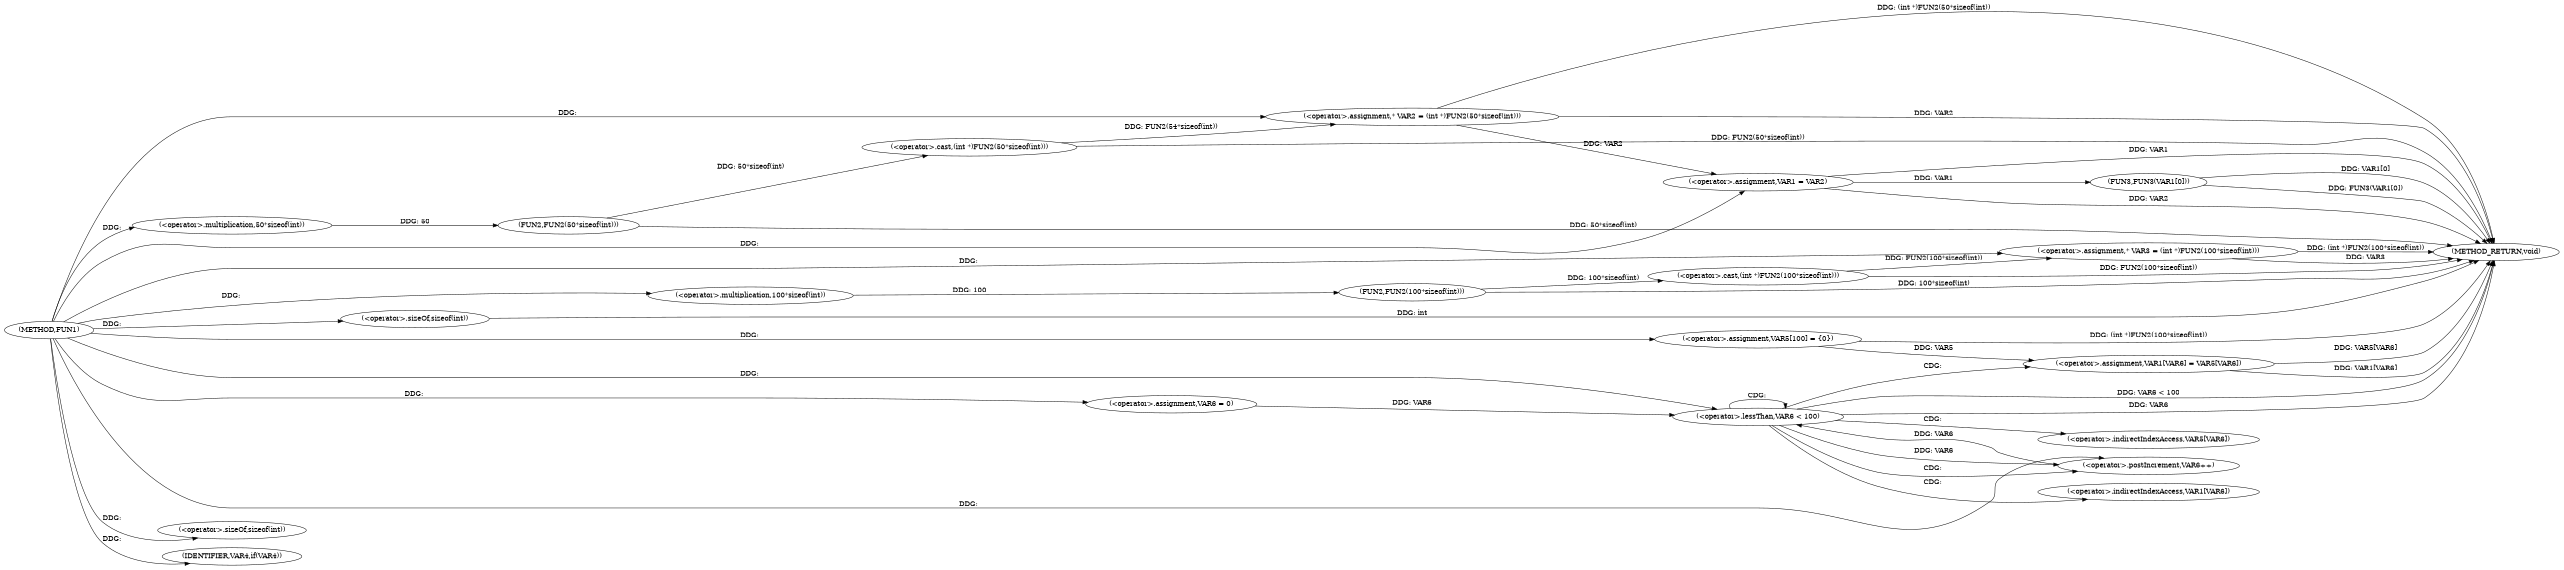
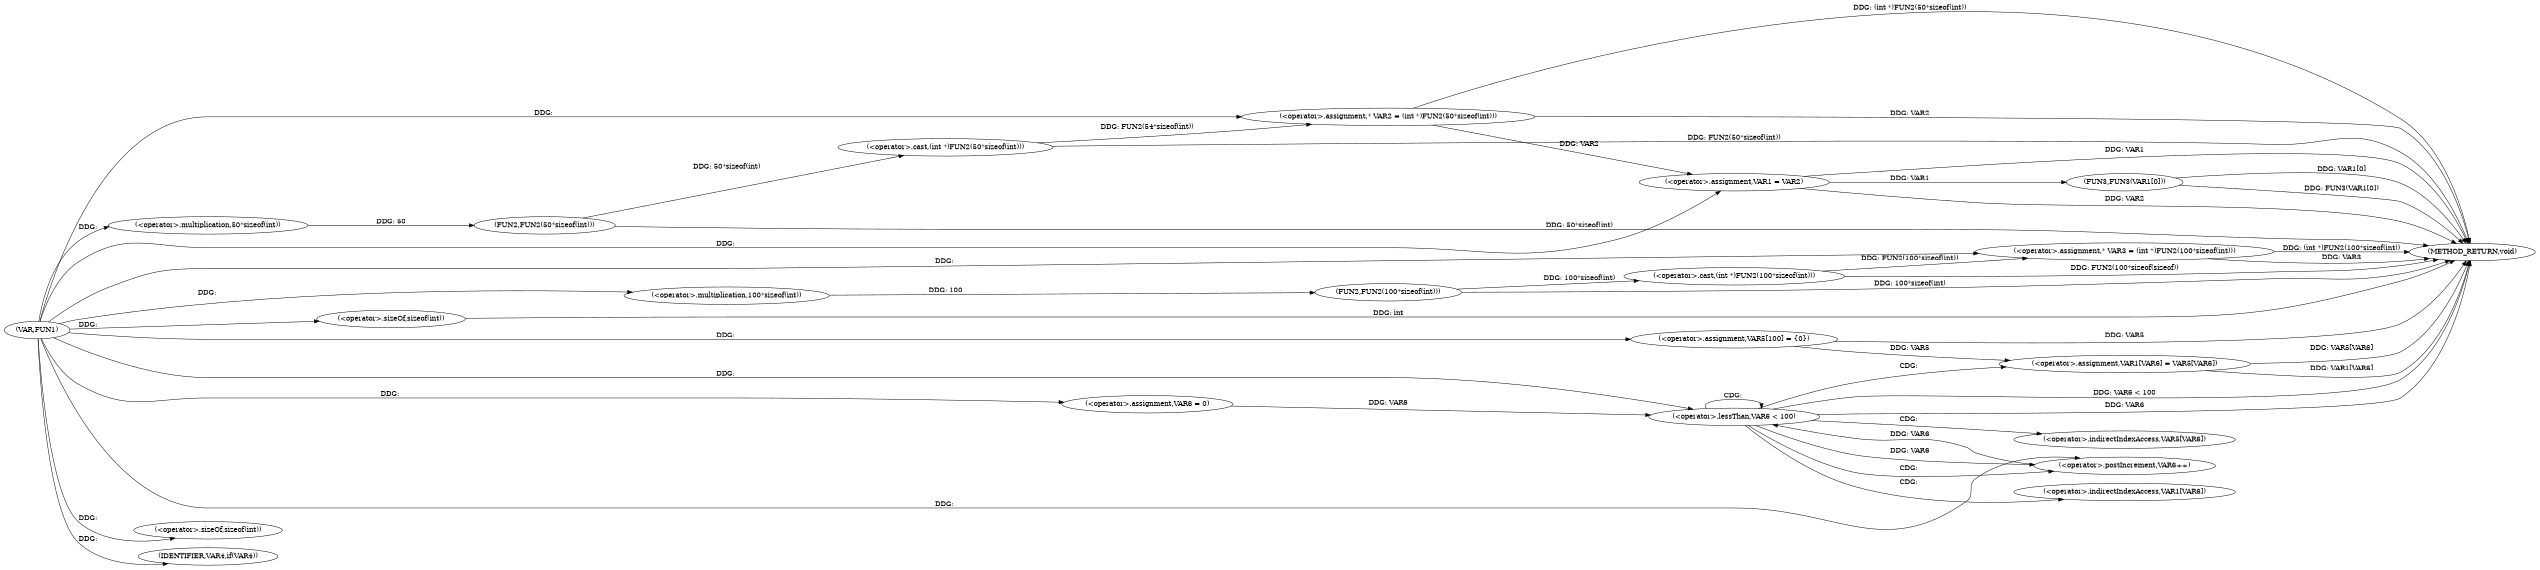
(2149, 268) -> (2125, 268)
(49, 330) -> (37, 330)
(2149, 336) -> (2125, 336)
